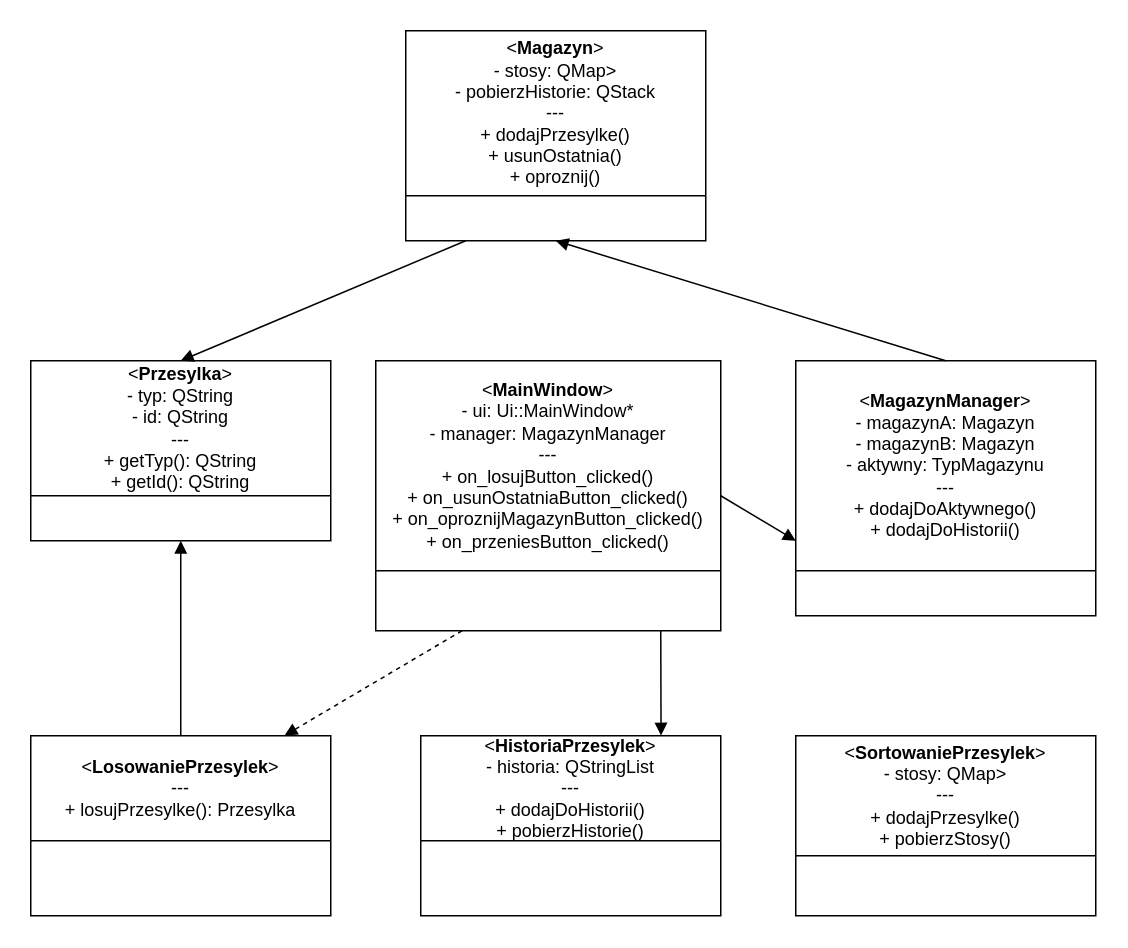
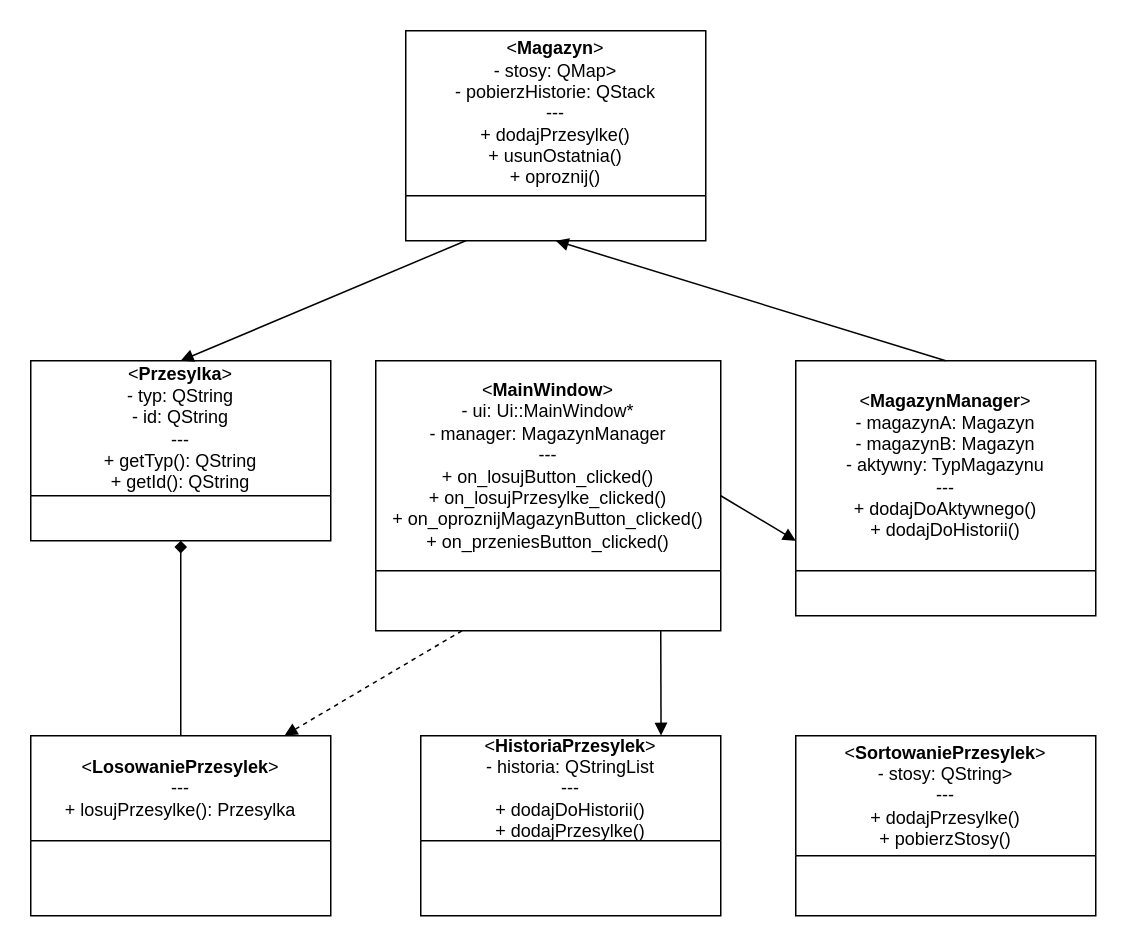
(548, 466) -> (548, 466)
(181, 554) -> (181, 554)
(571, 788) -> (571, 788)
(946, 796) -> (946, 796)
